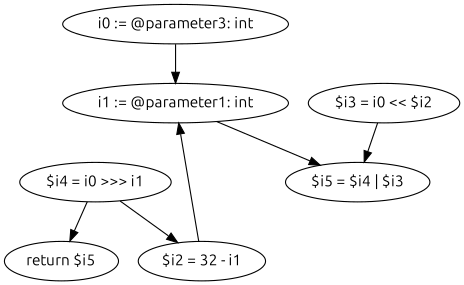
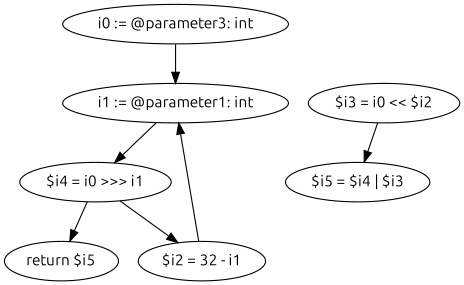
(263, 141) -> (139, 139)
